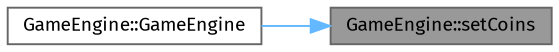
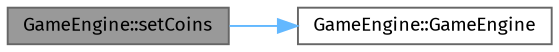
(286, 26) -> (254, 26)
